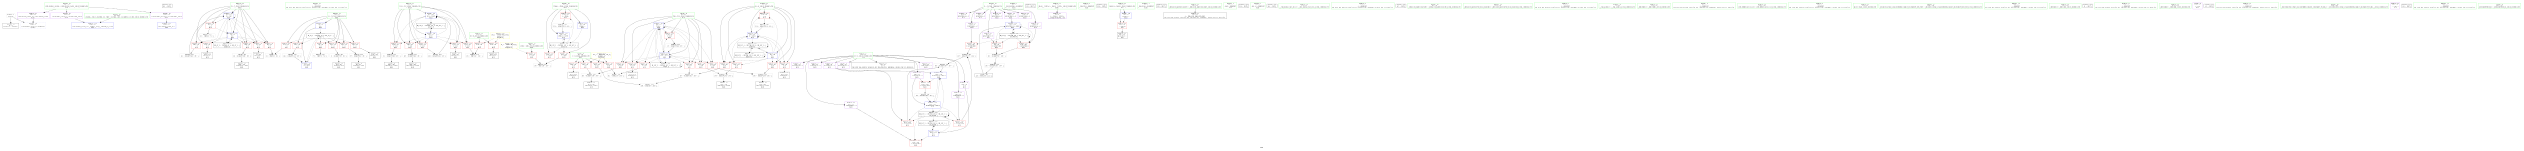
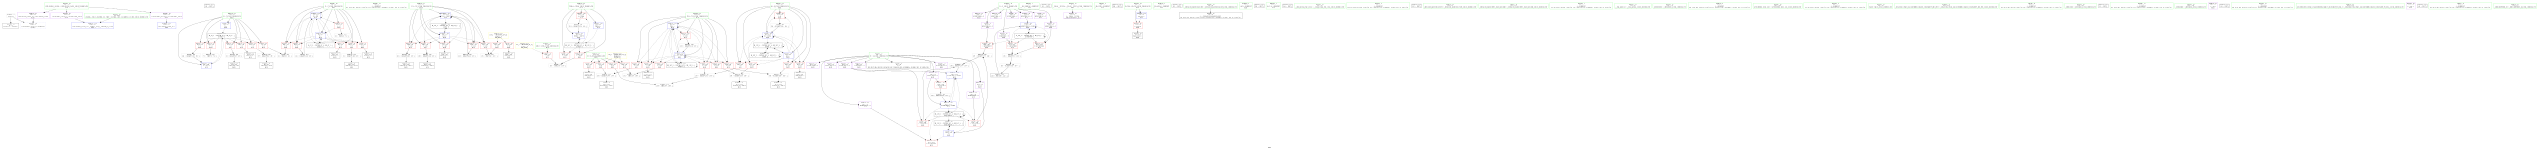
(479, 36) -> none
(303, 41) -> (179, 34)
